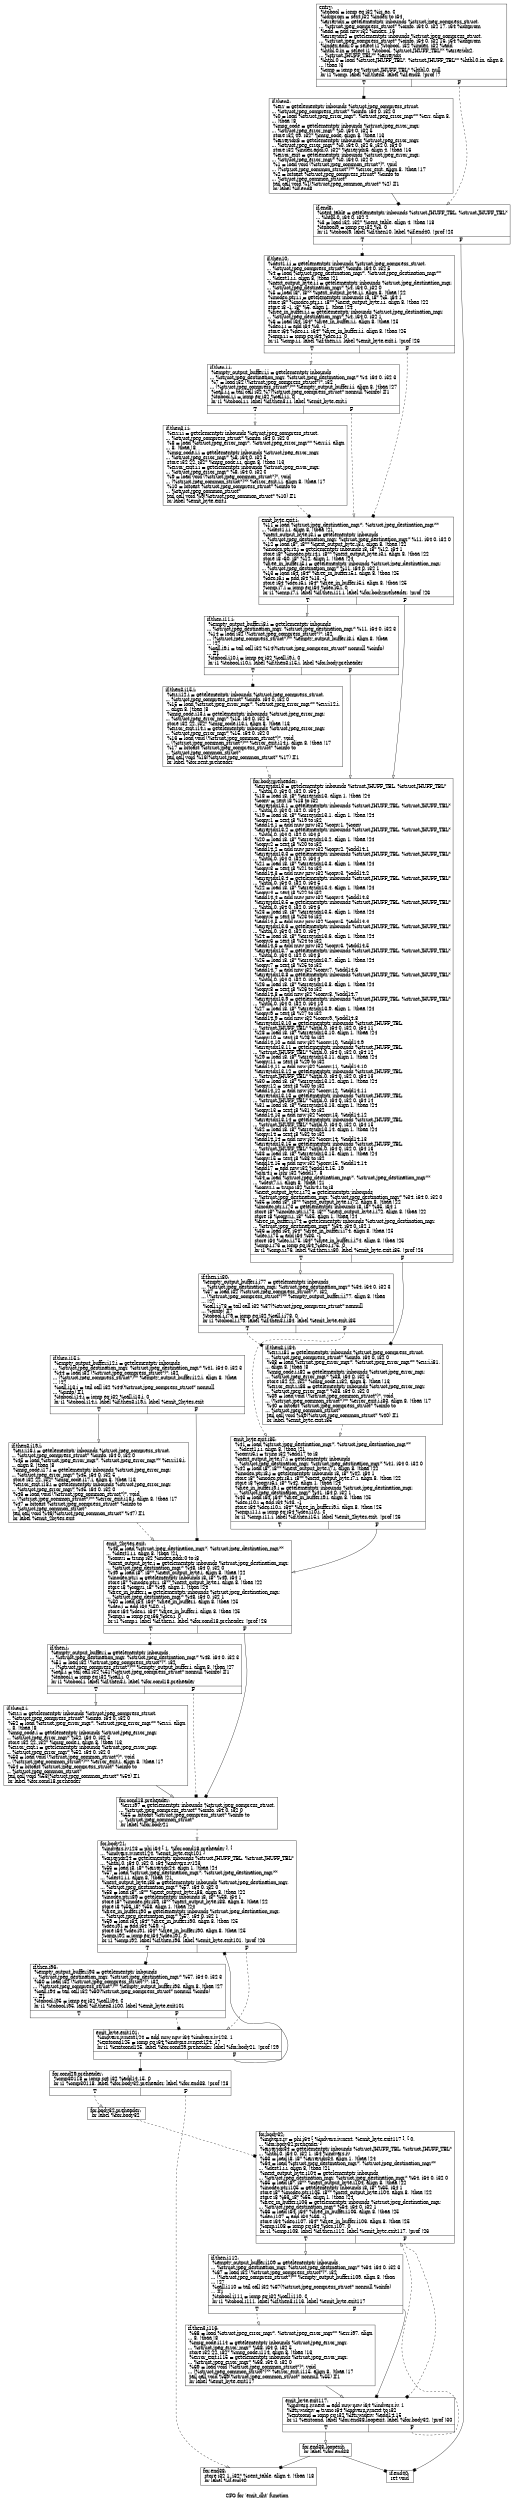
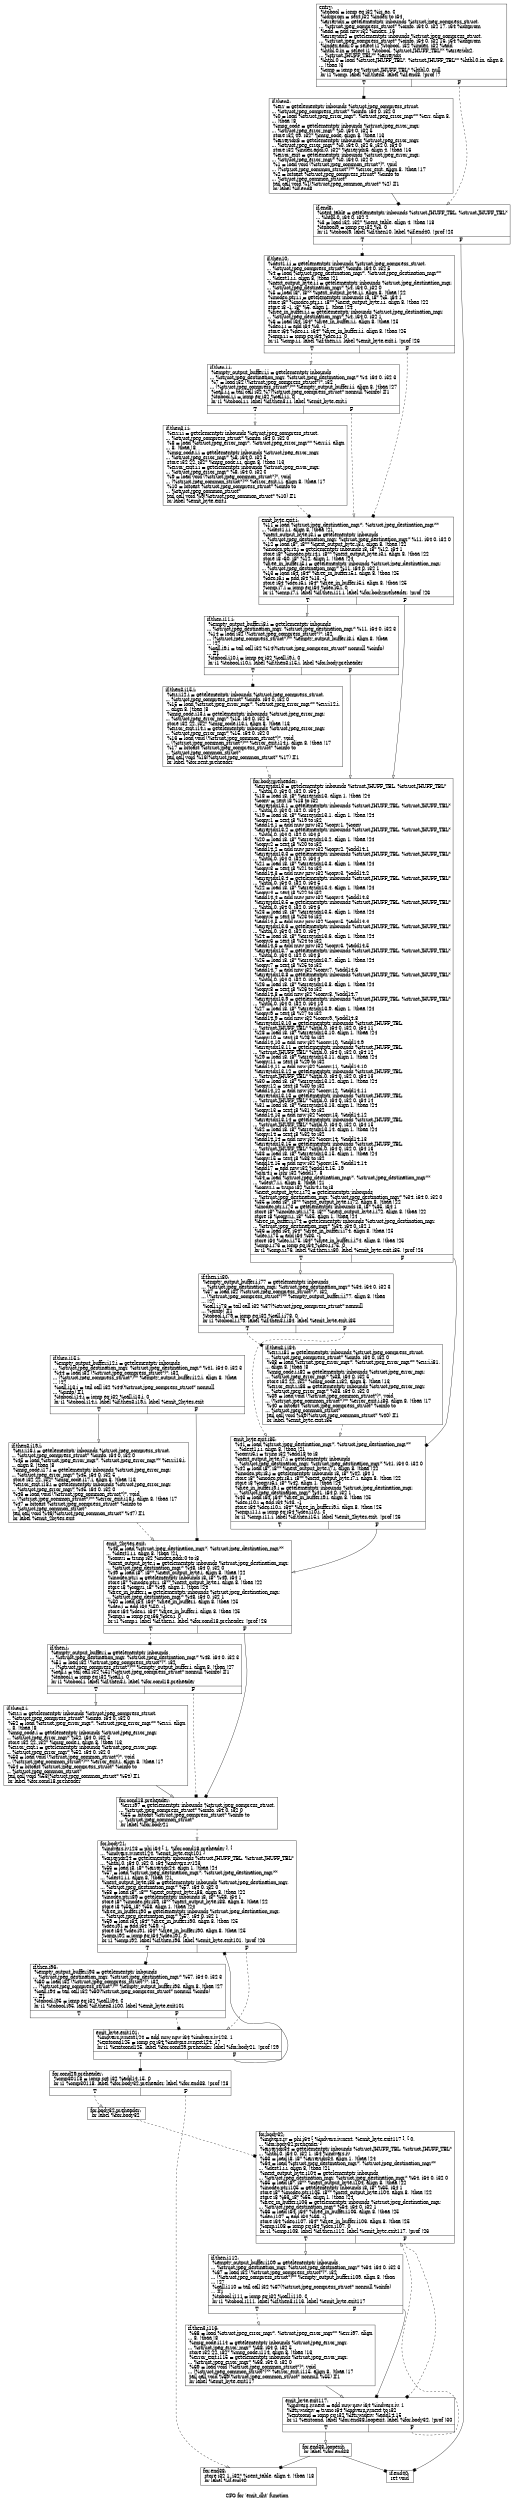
(404, 1303) -> (454, 1355)
(217, 1311) -> (217, 1311)
(276, 1455) -> (276, 1455)
